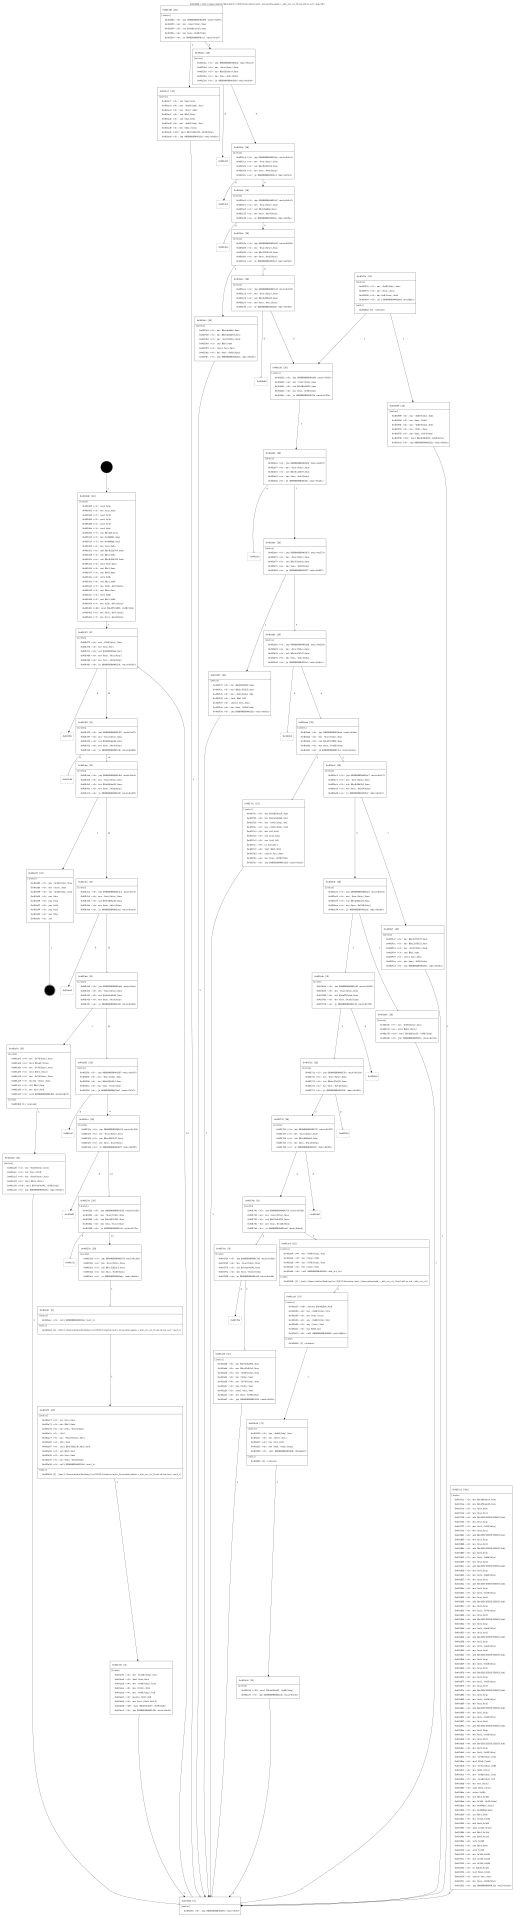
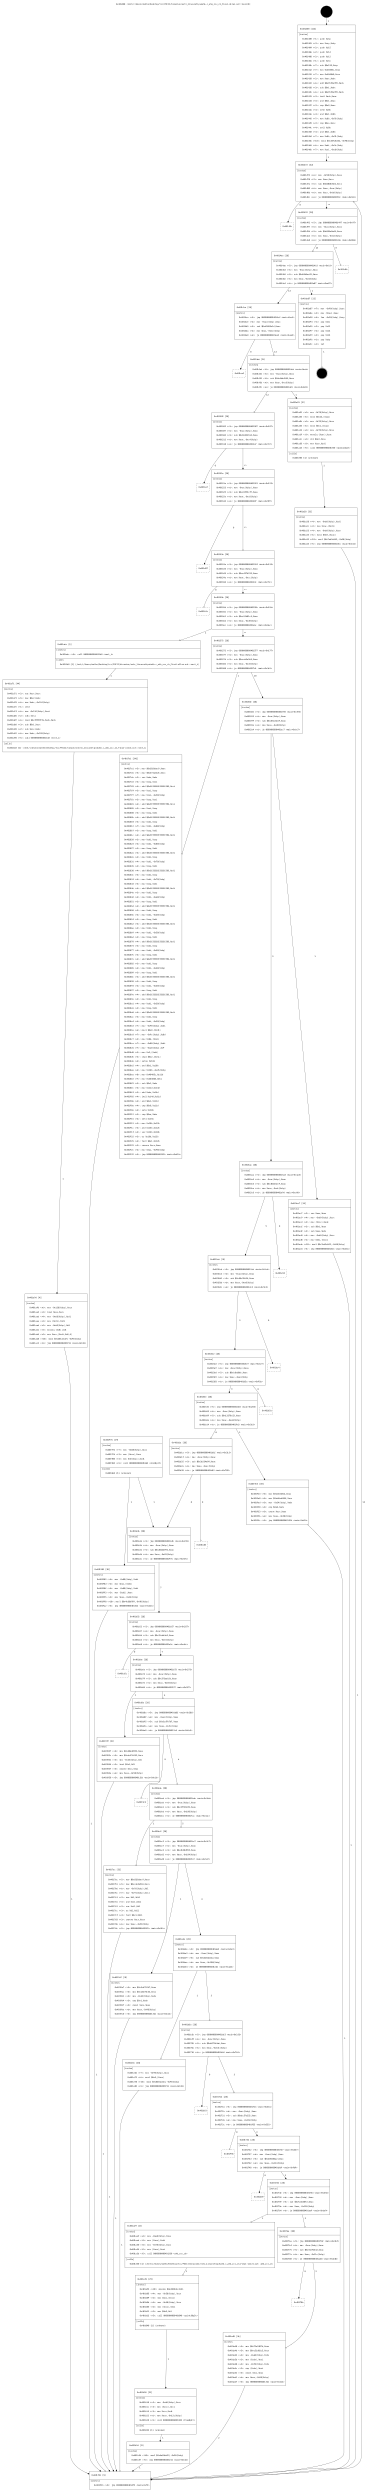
none -> (243, 654)
